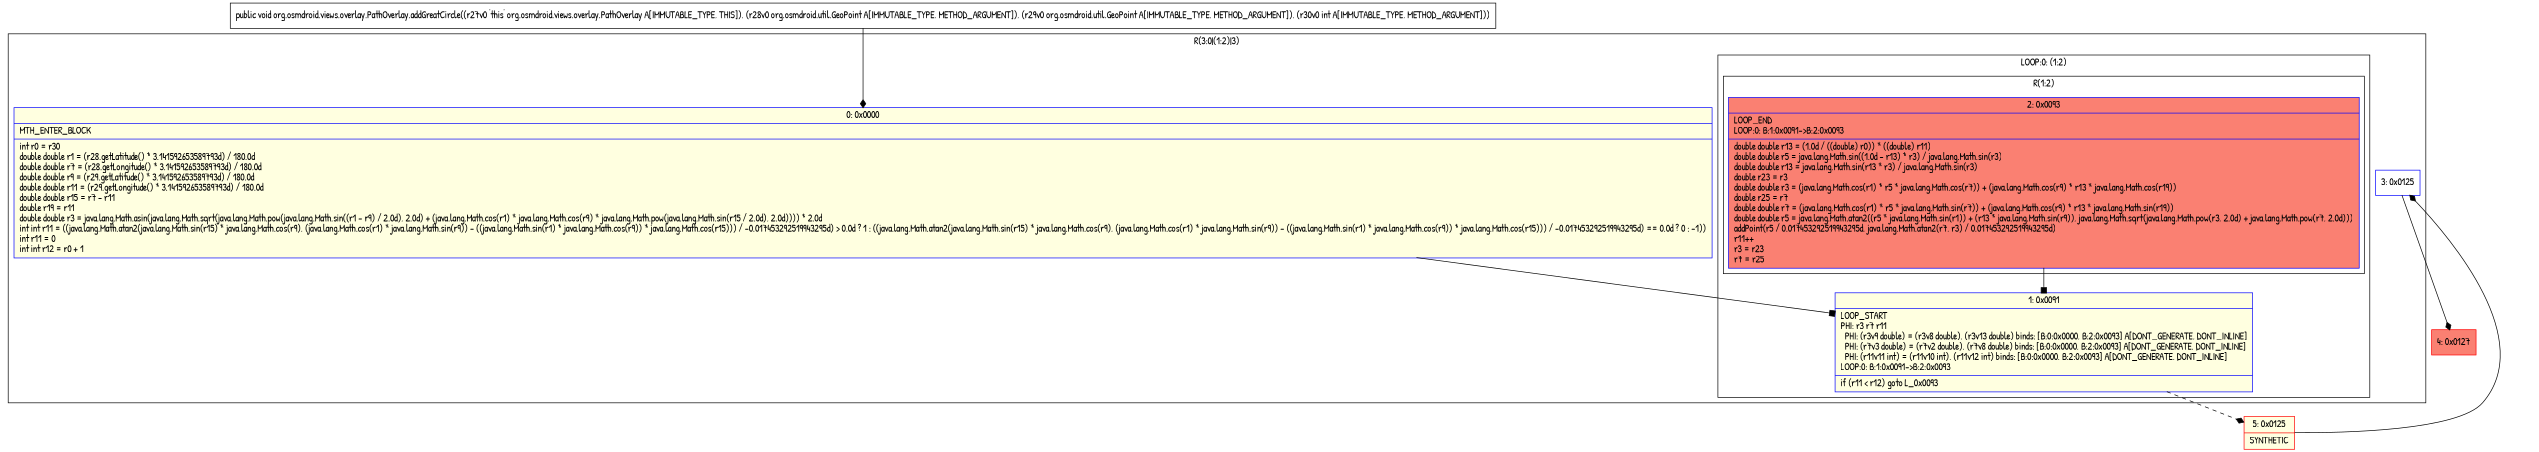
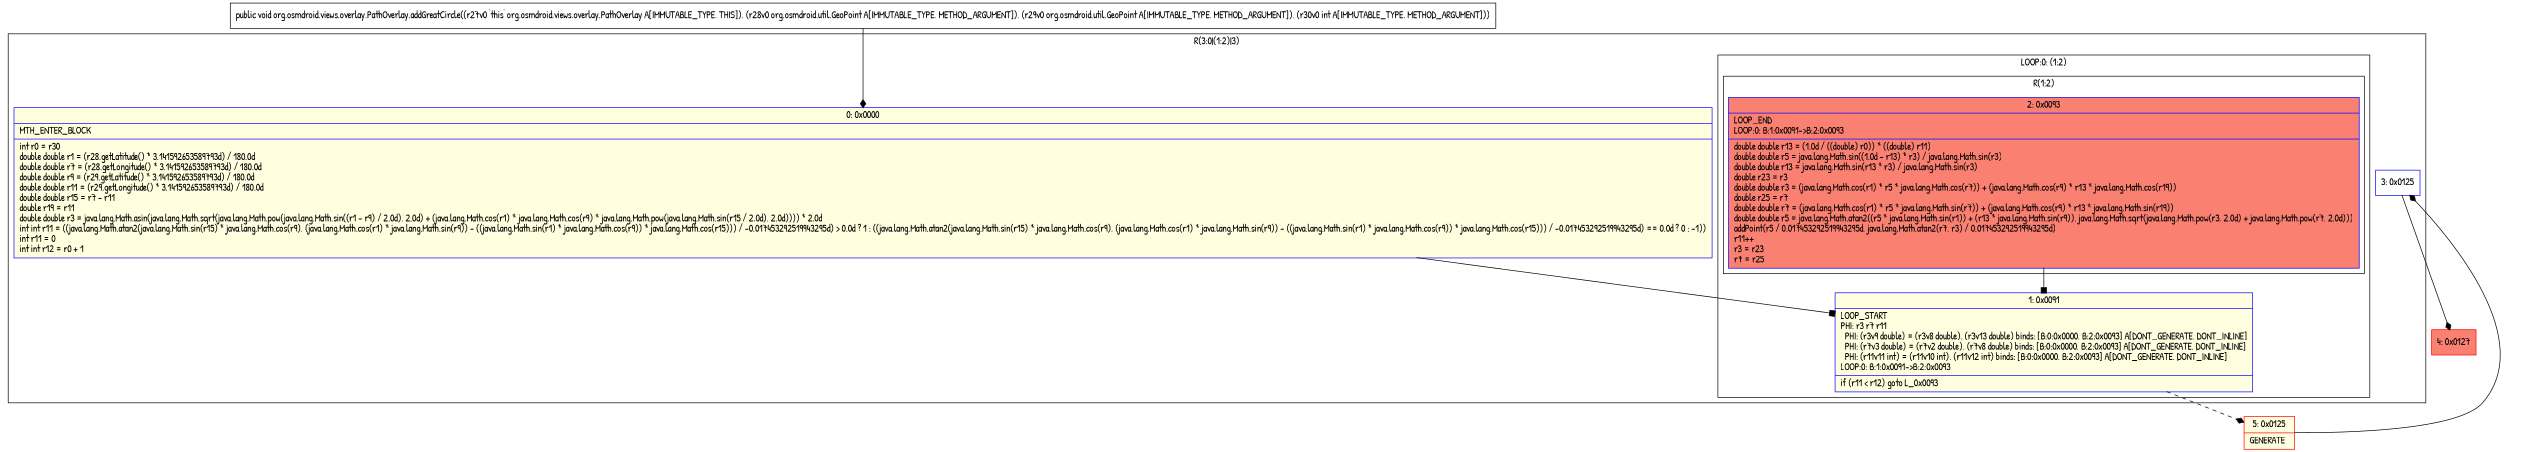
(2269, 441) -> (2267, 441)
